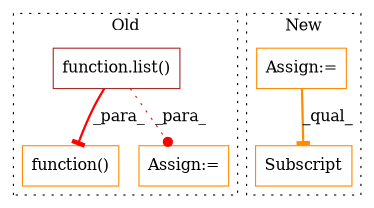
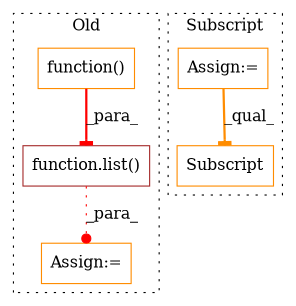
(304, 26) -> (225, 26)
(91, 114) -> (86, 114)
